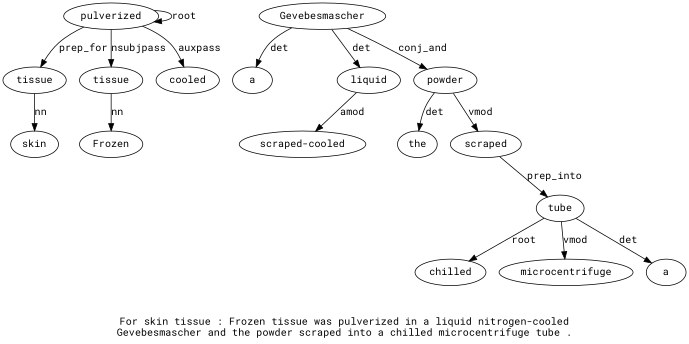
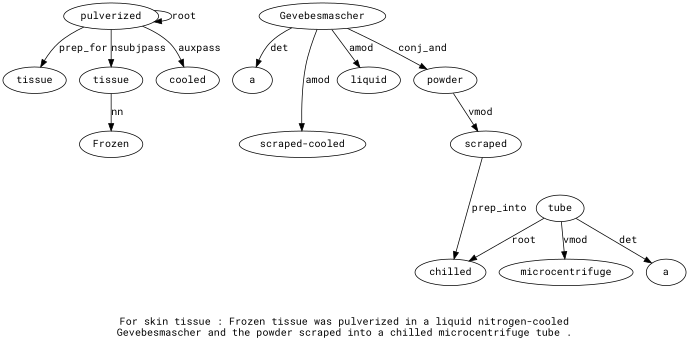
(361, 48) -> (361, 48)
(339, 109) -> (304, 76)
(35, 144) -> none
(417, 144) -> none
(521, 174) -> (469, 205)
